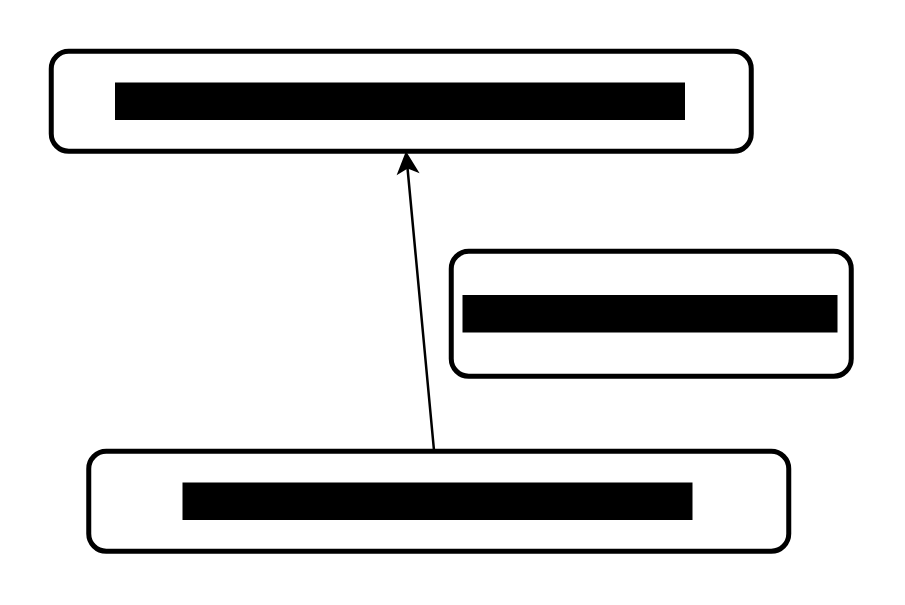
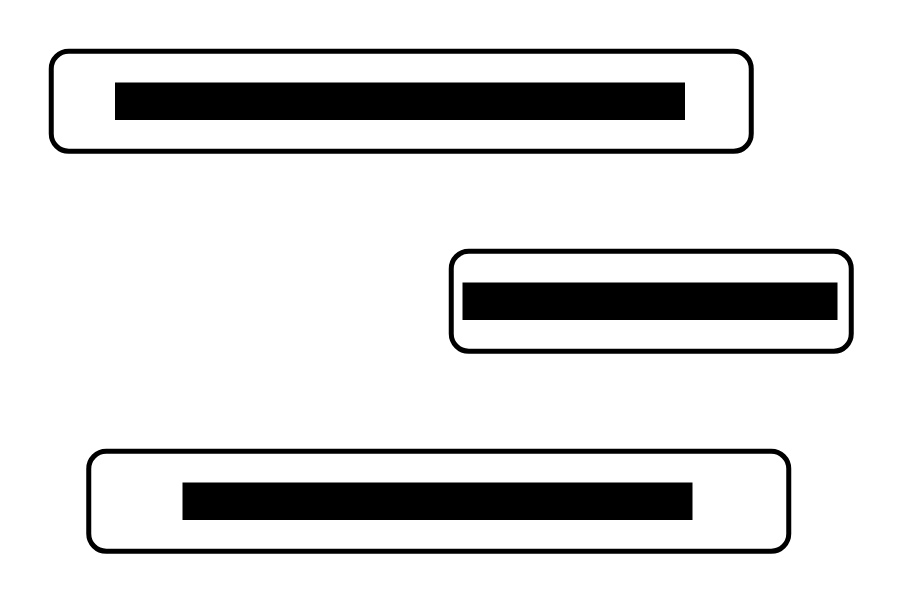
(421, 309) -> none
(651, 314) -> (651, 301)
